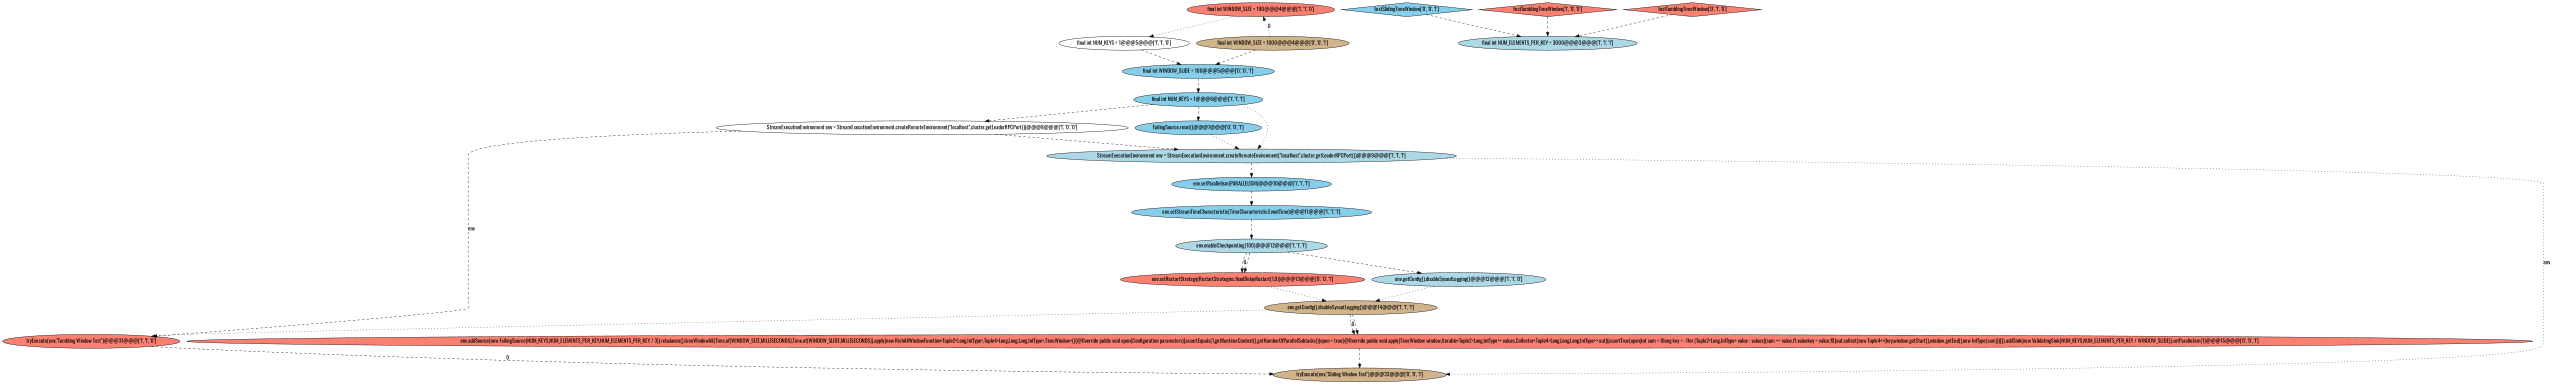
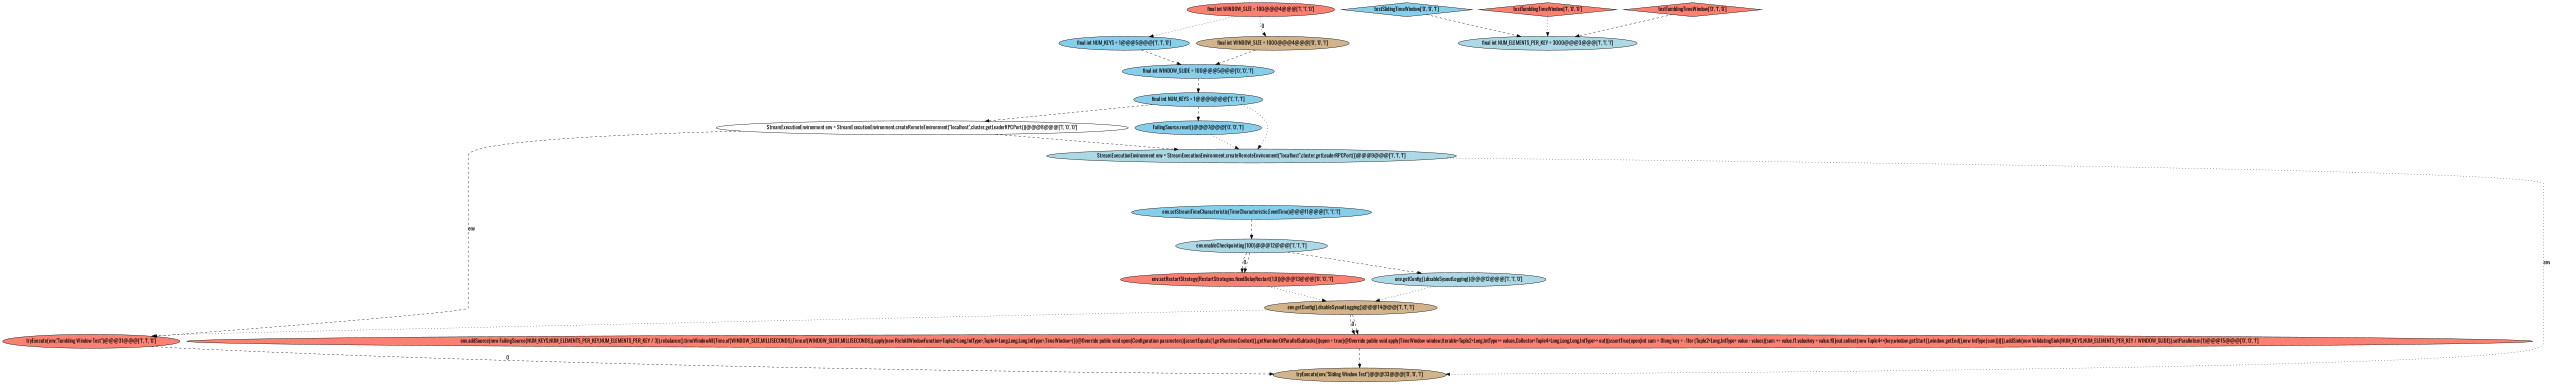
(1548, 25) -> (1548, 25)
(1268, 28) -> (1261, 25)
(1124, 43) -> (1124, 43)
(1252, 184) -> none
